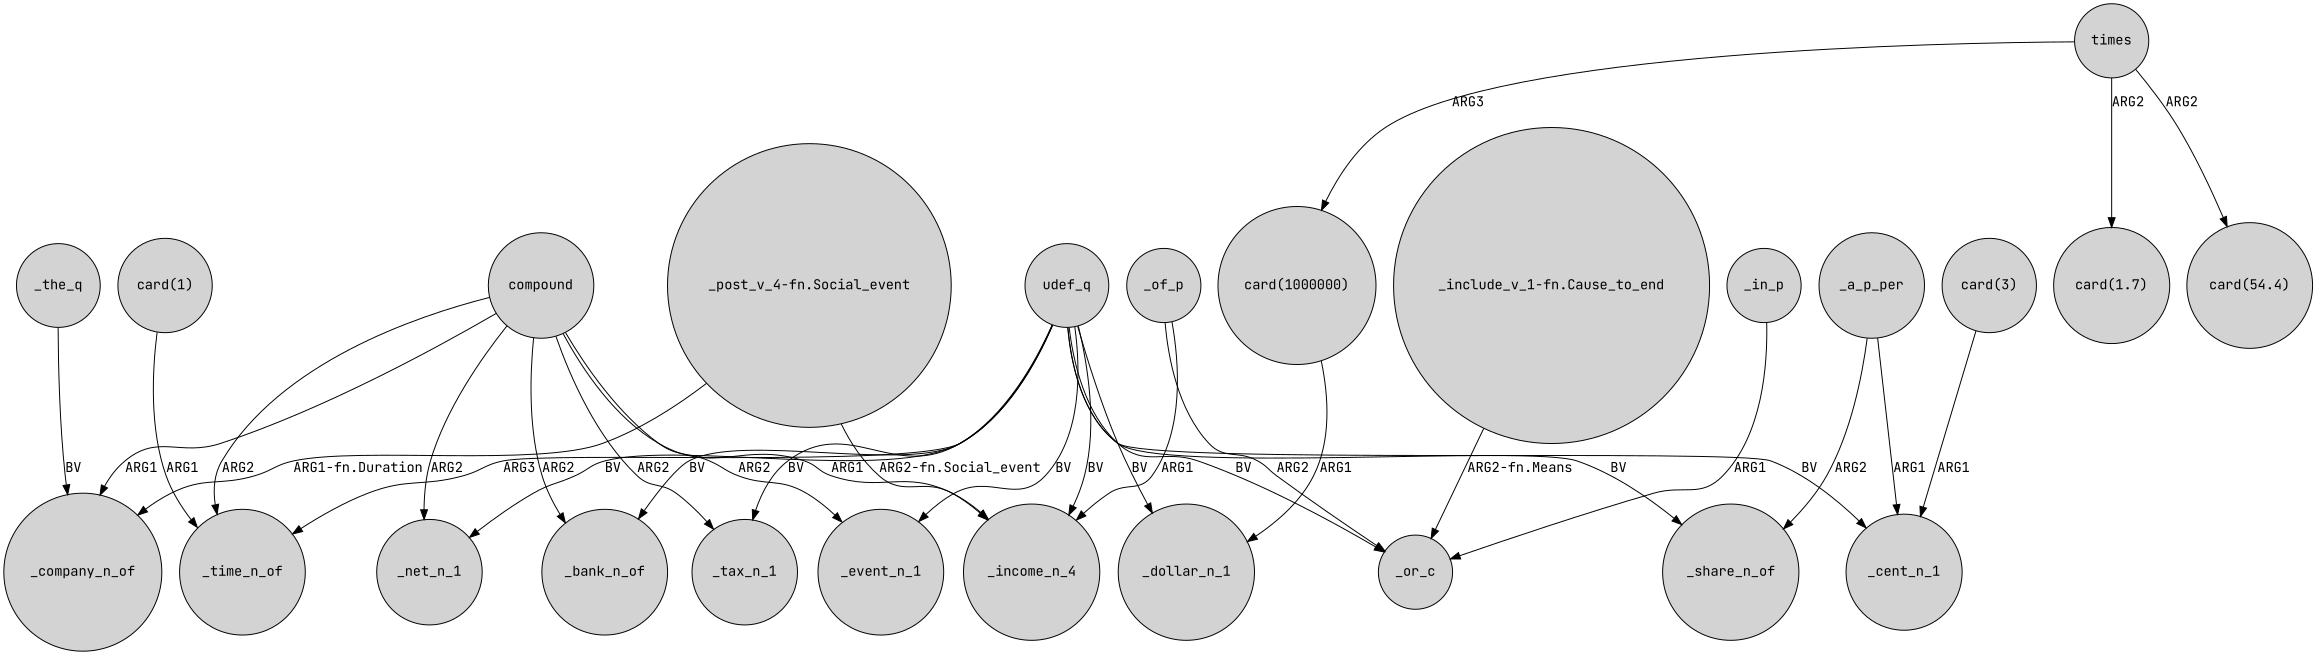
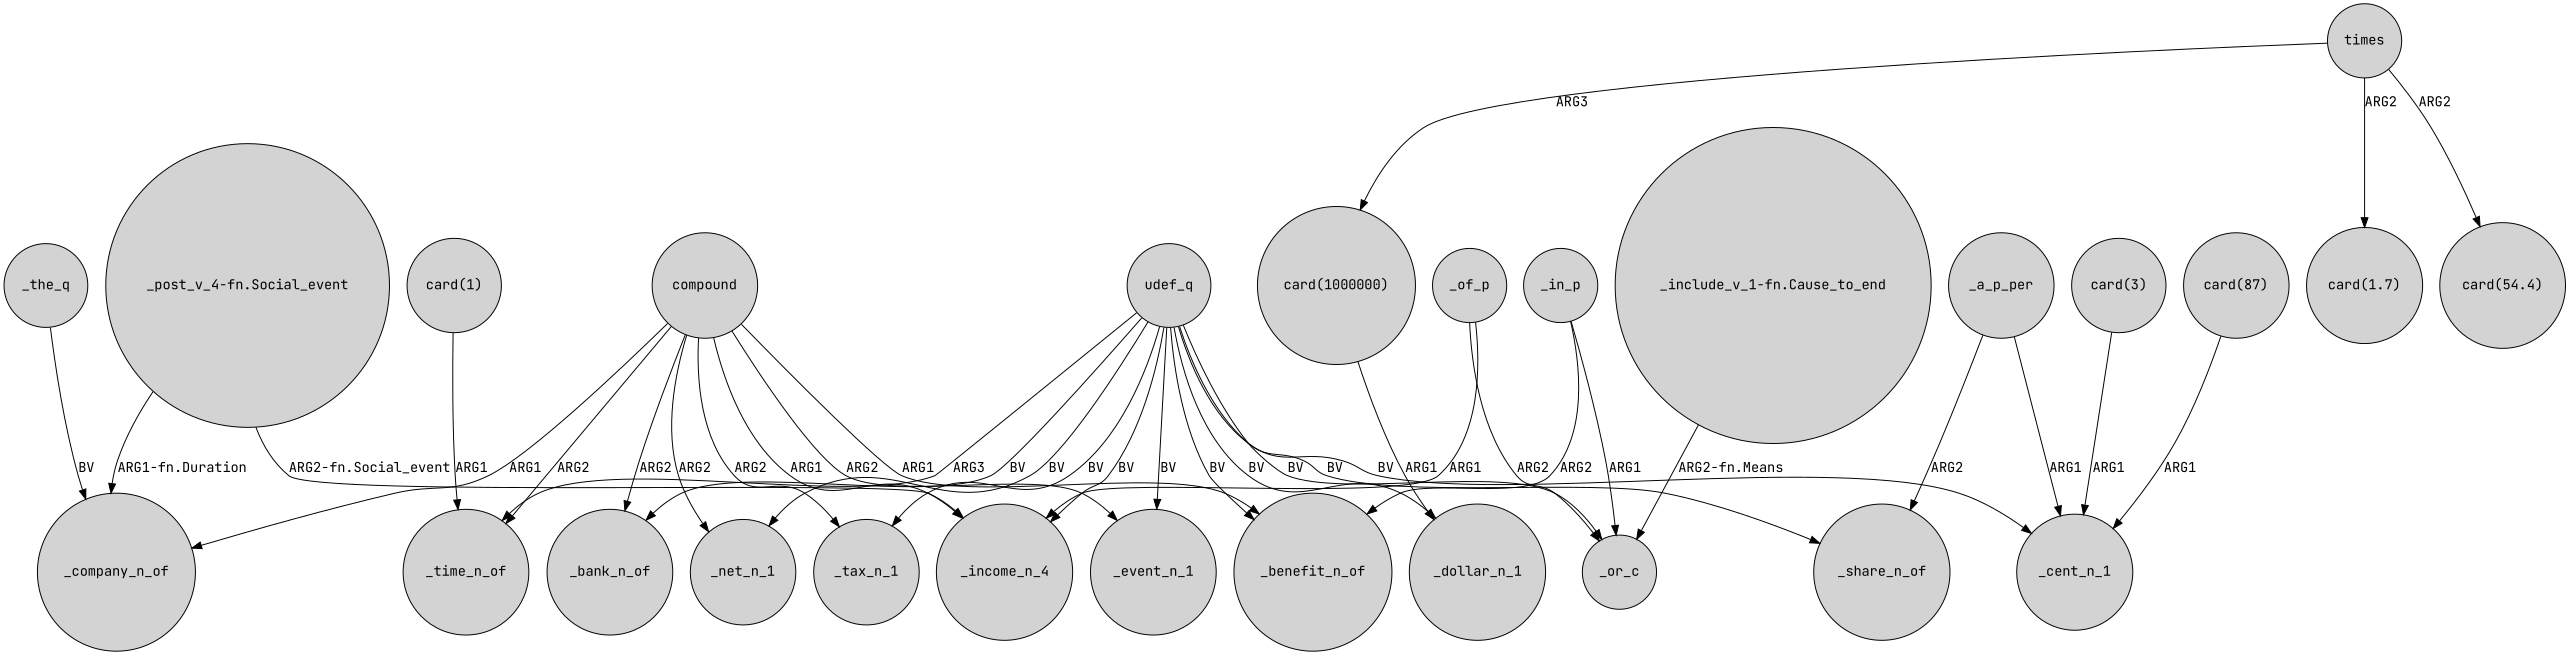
none -> (2236, 286)
none -> (1313, 572)
